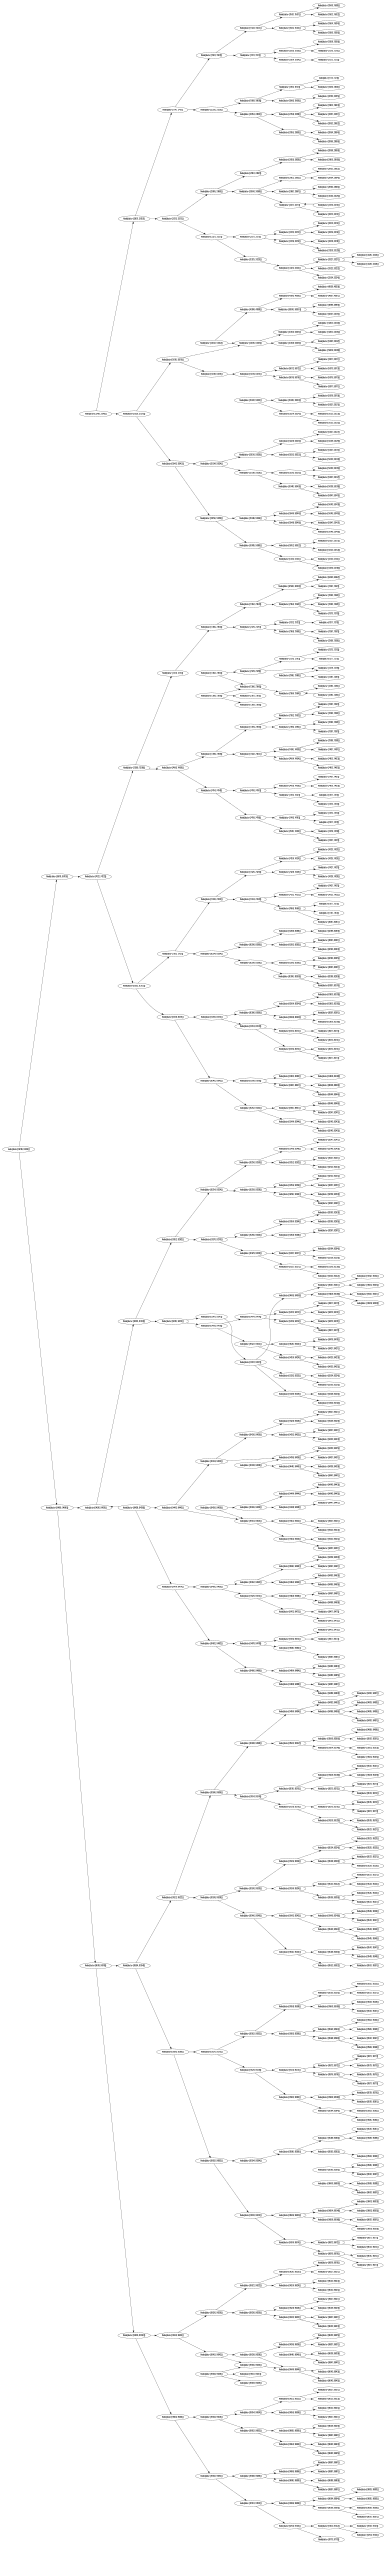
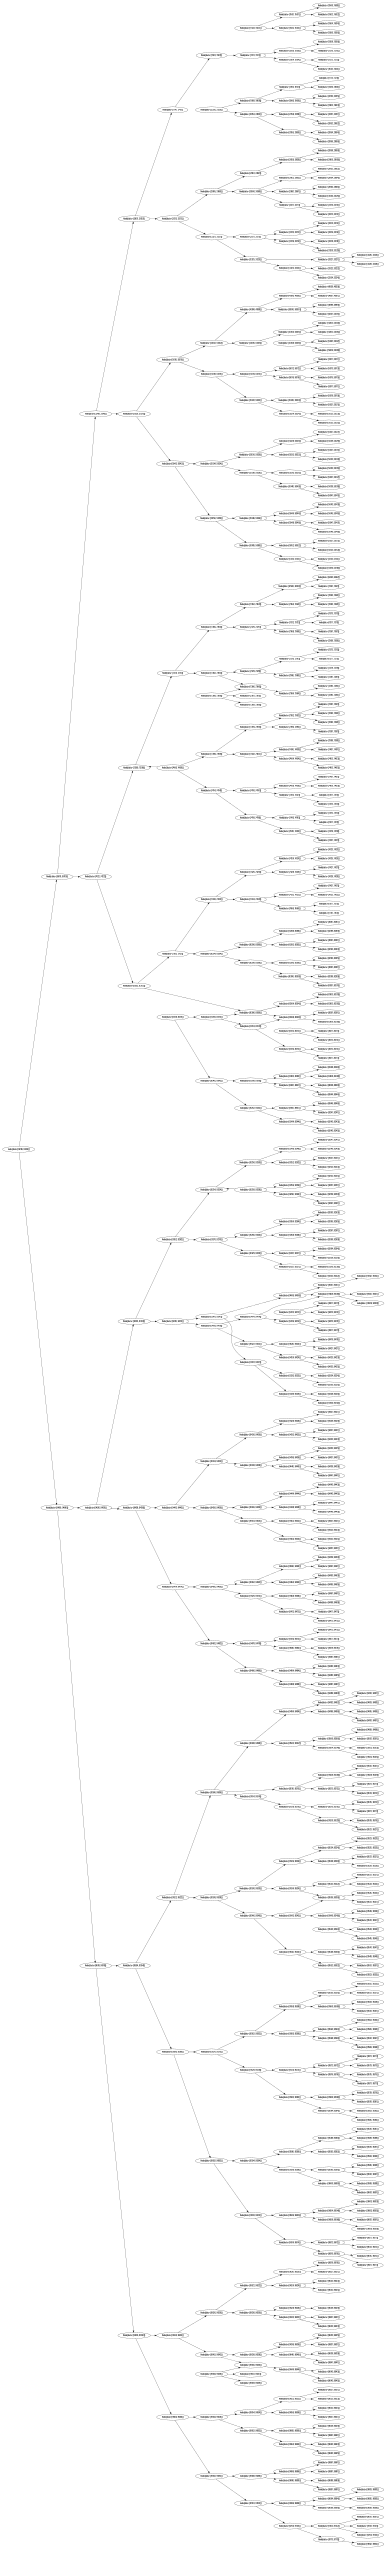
(230, 42) -> none
none -> (329, 69)
(191, 110) -> none
(309, 110) -> (308, 103)
(310, 204) -> (308, 206)
(309, 264) -> (289, 260)
(269, 343) -> none
(211, 352) -> (191, 352)
none -> (230, 387)
(309, 609) -> (309, 618)
none -> (76, 646)
(289, 670) -> (269, 673)
none -> (191, 673)
(311, 693) -> (307, 695)
(308, 725) -> (308, 719)
(153, 769) -> (154, 767)
(307, 916) -> (309, 927)
(148, 1003) -> (192, 999)
(269, 1029) -> (269, 1022)
none -> (329, 1067)
(230, 1191) -> (232, 1189)
none -> (329, 1240)
(368, 1285) -> none
(269, 1315) -> (288, 1304)
(270, 1330) -> (250, 1306)
(250, 1460) -> (230, 1463)
(116, 1507) -> (114, 1509)
none -> (329, 1512)
(210, 1515) -> (191, 1508)
none -> (329, 1648)
(347, 1707) -> (347, 1703)
(269, 1793) -> (250, 1791)
(308, 1922) -> (309, 1907)
none -> (368, 1975)
none -> (368, 2147)
none -> (290, 2170)
(329, 2299) -> none
(270, 2362) -> (269, 2355)
(348, 2512) -> (348, 2522)
none -> (368, 2544)
